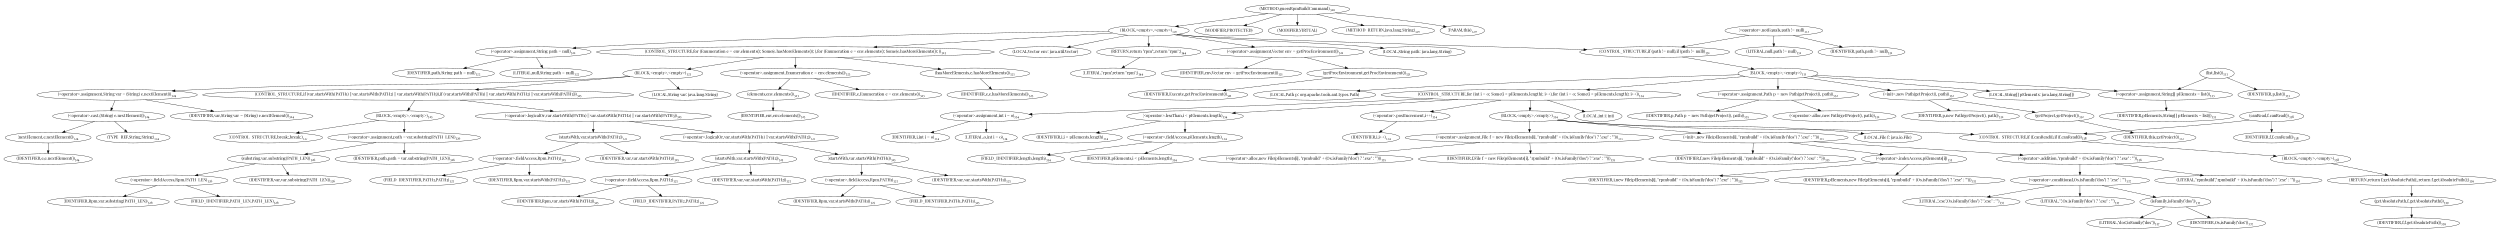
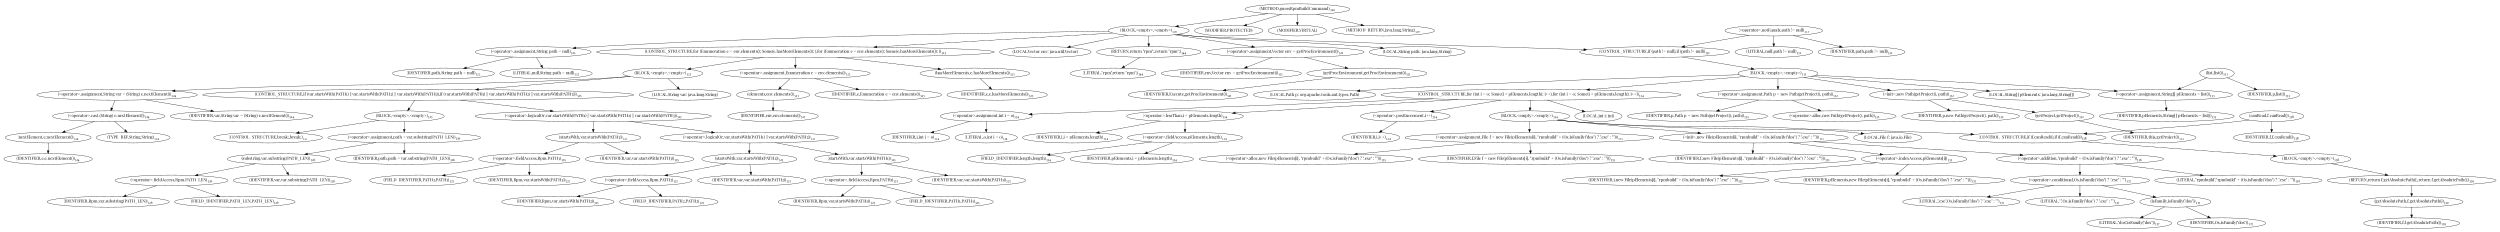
(1462, 31) -> none
